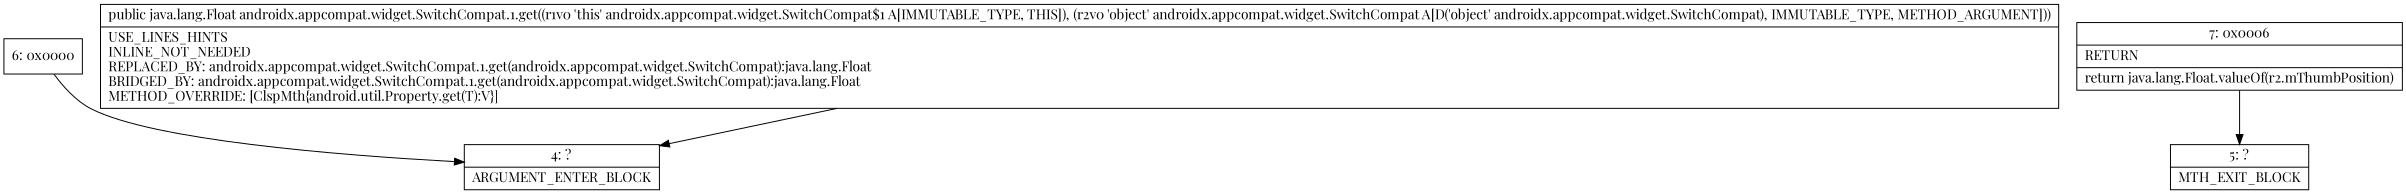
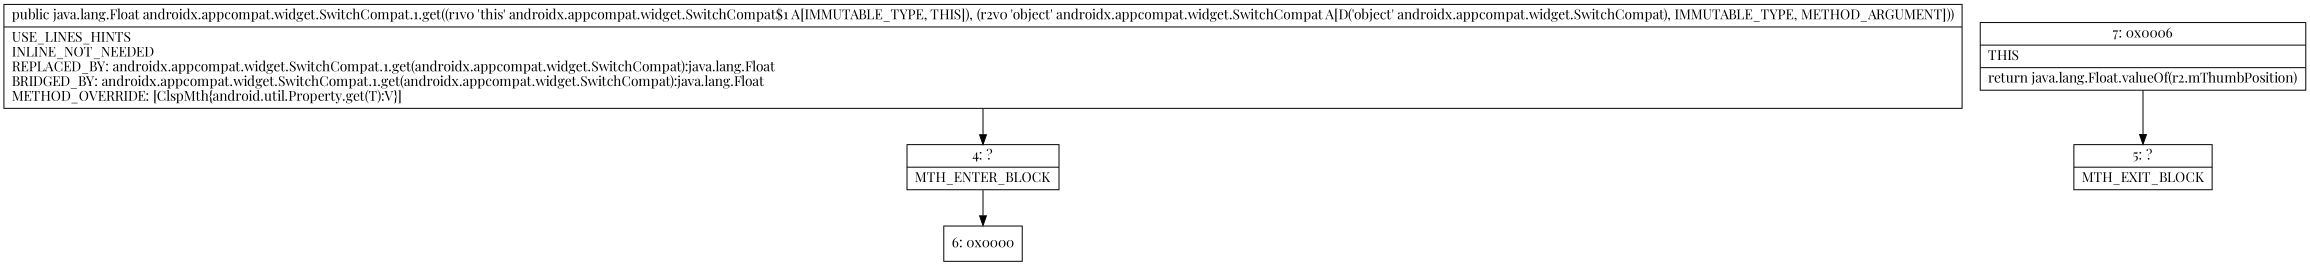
(2112, 56) -> (2004, 56)
(245, 144) -> (983, 203)
(562, 178) -> (983, 178)
